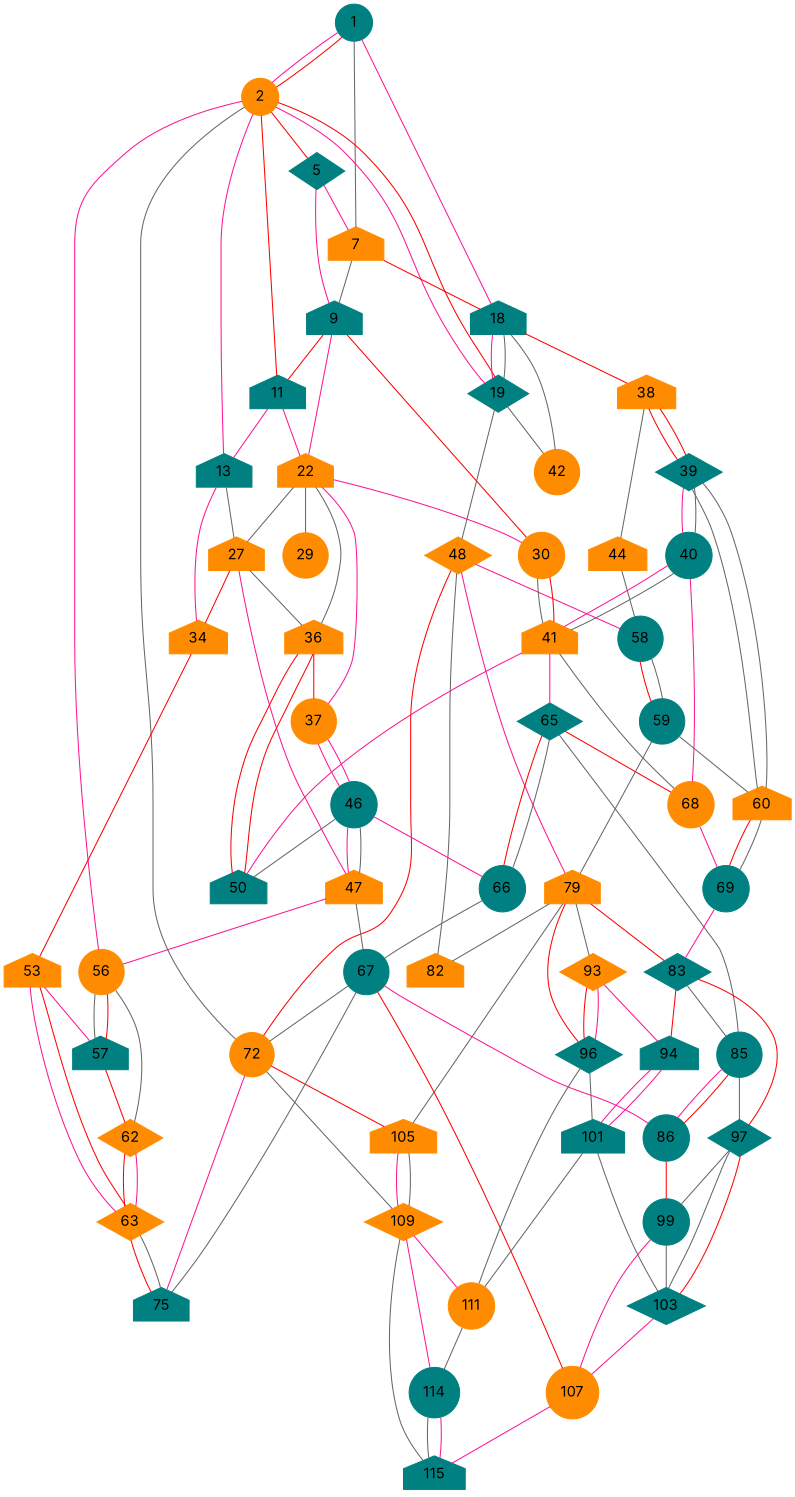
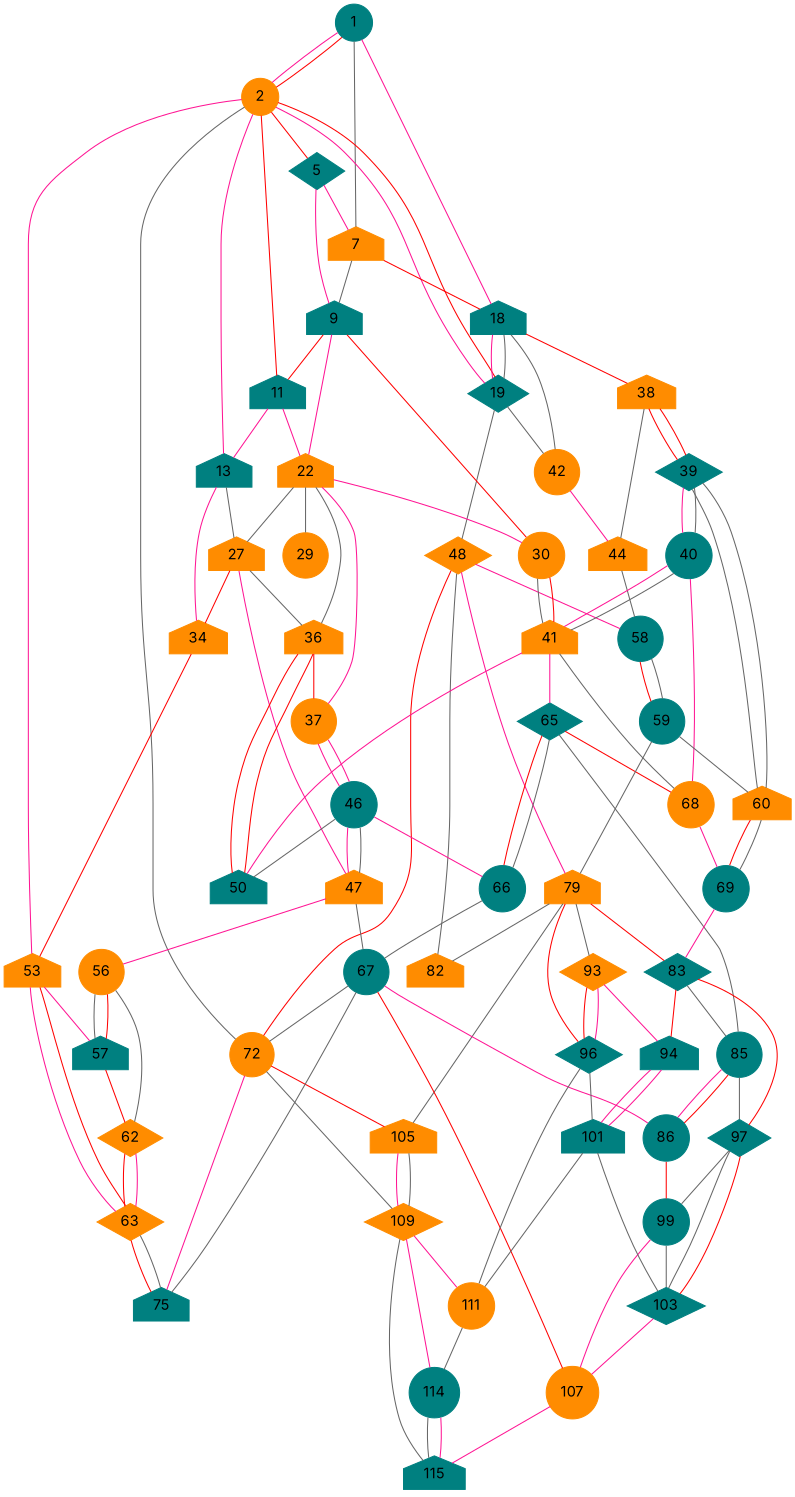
(75, 478) -> (28, 459)
none -> (589, 516)
